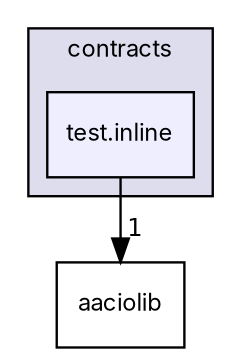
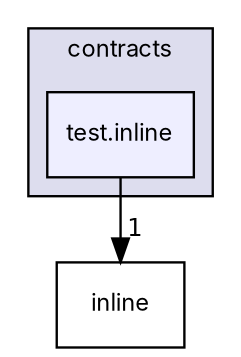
(121, 305) -> (121, 305)
